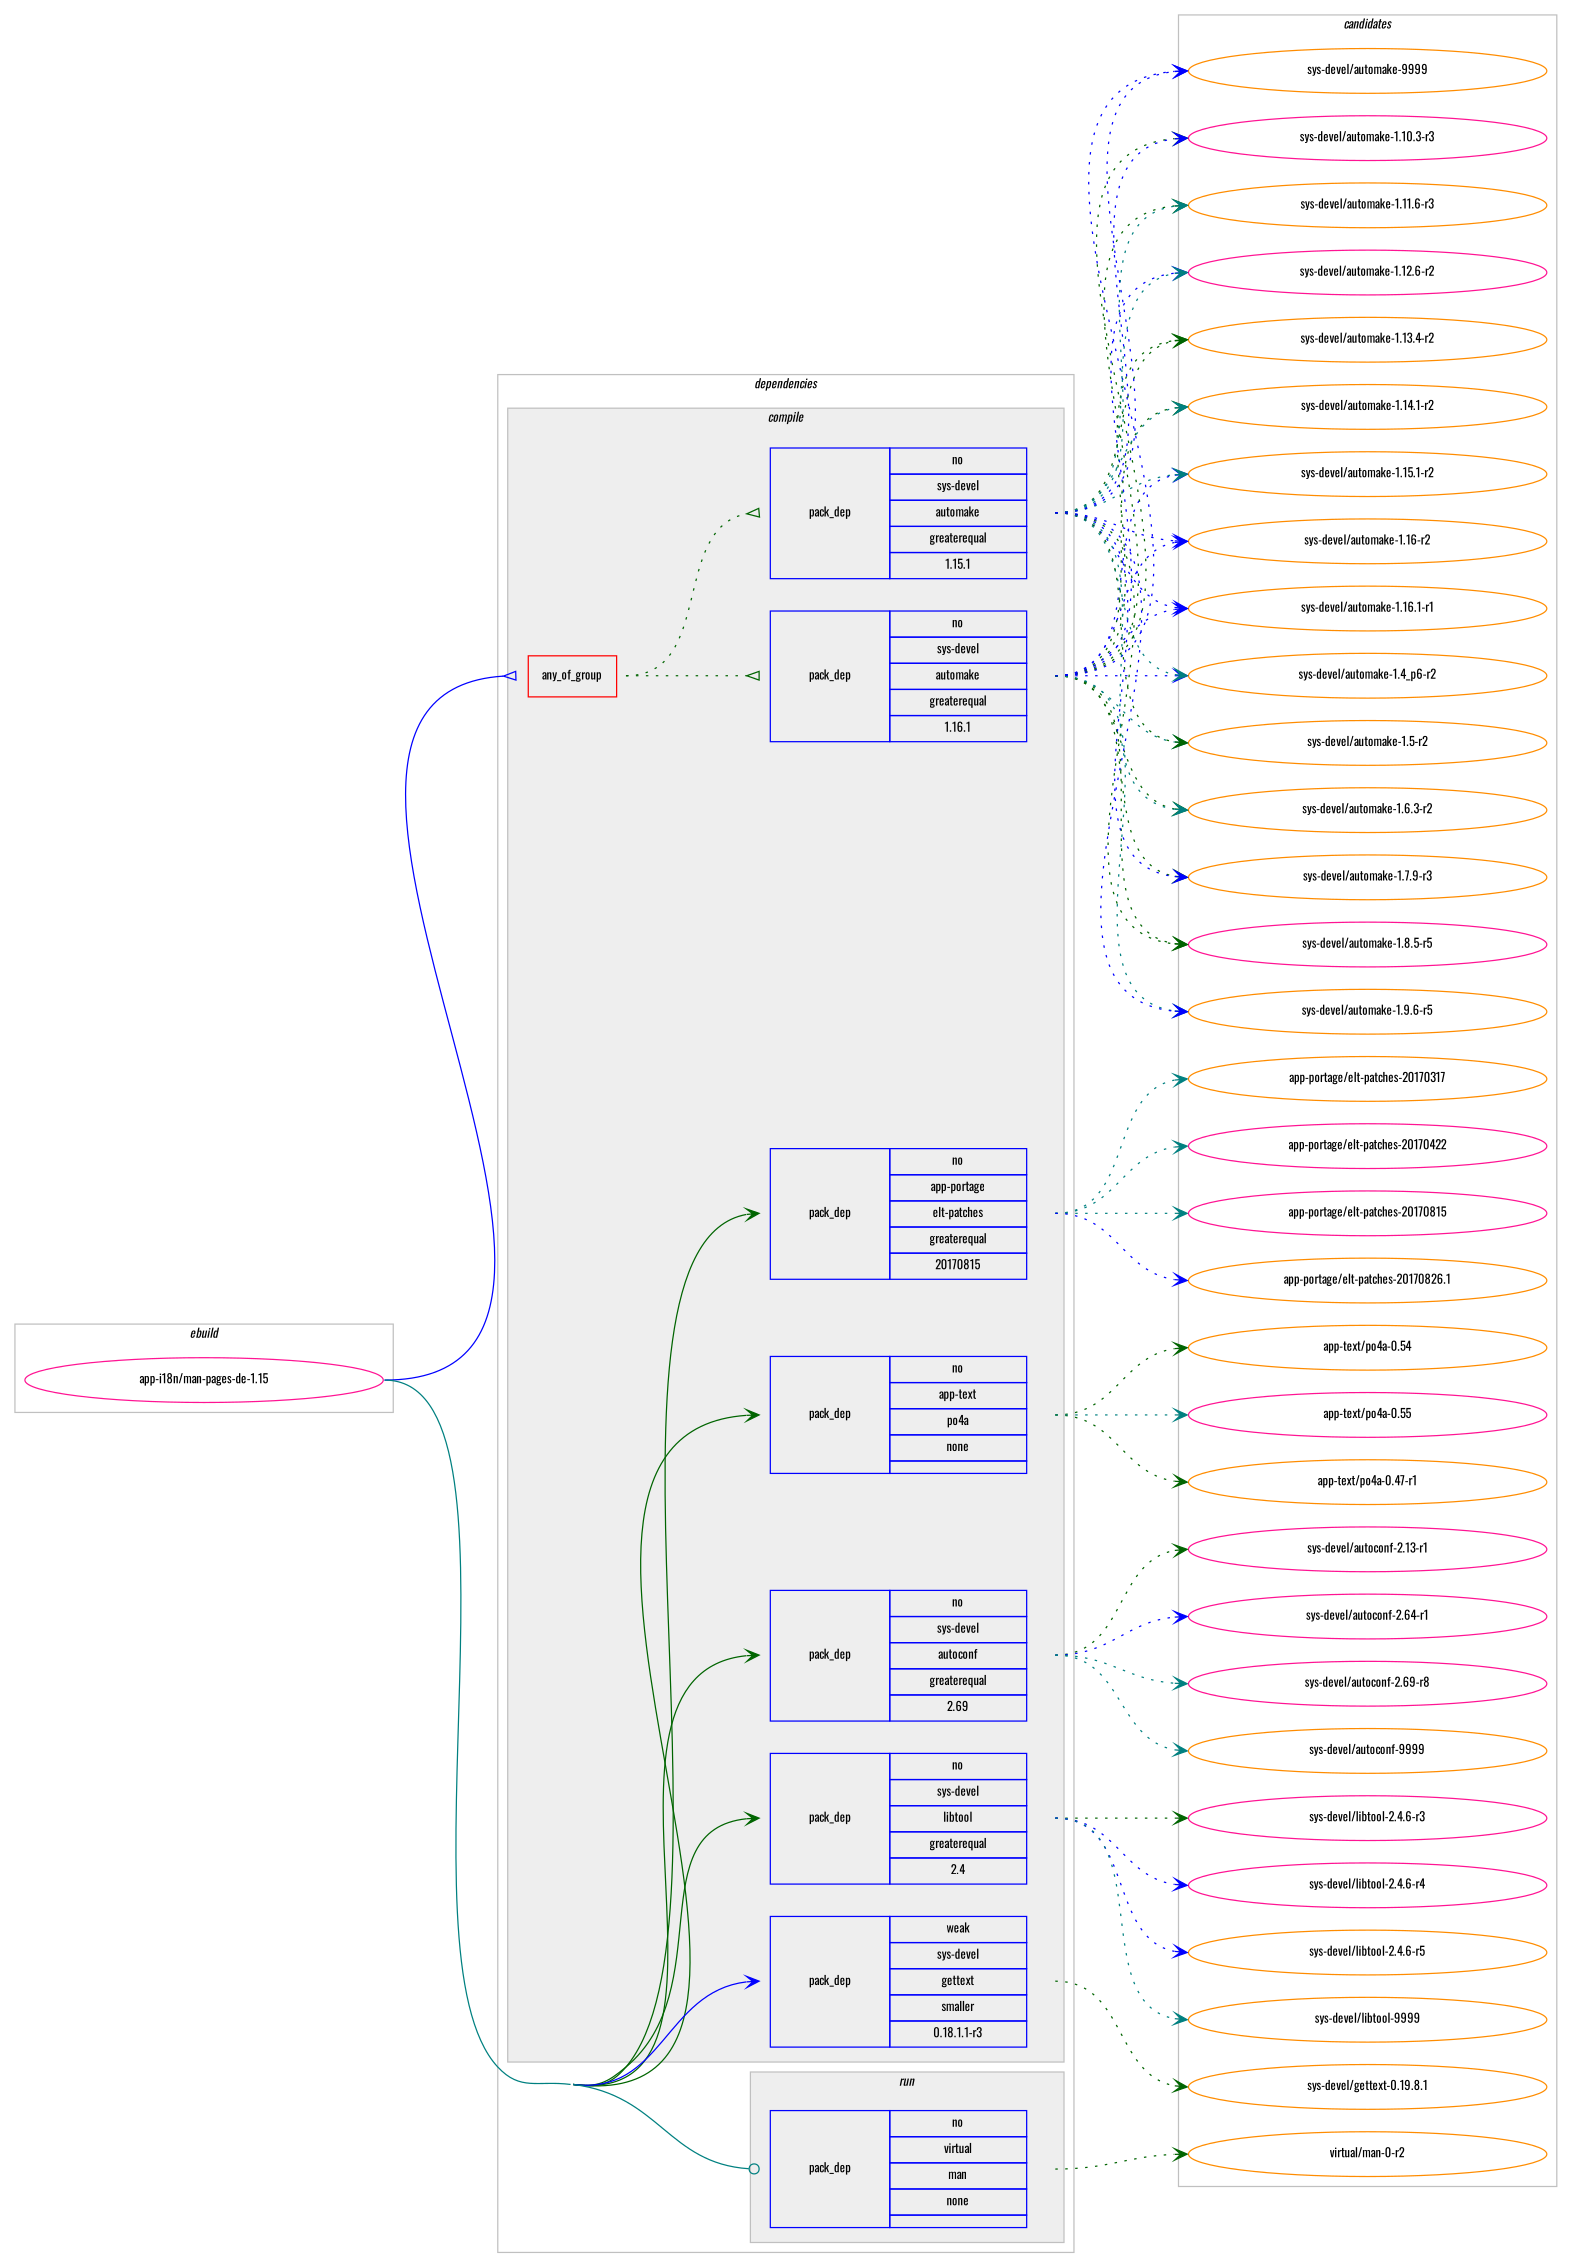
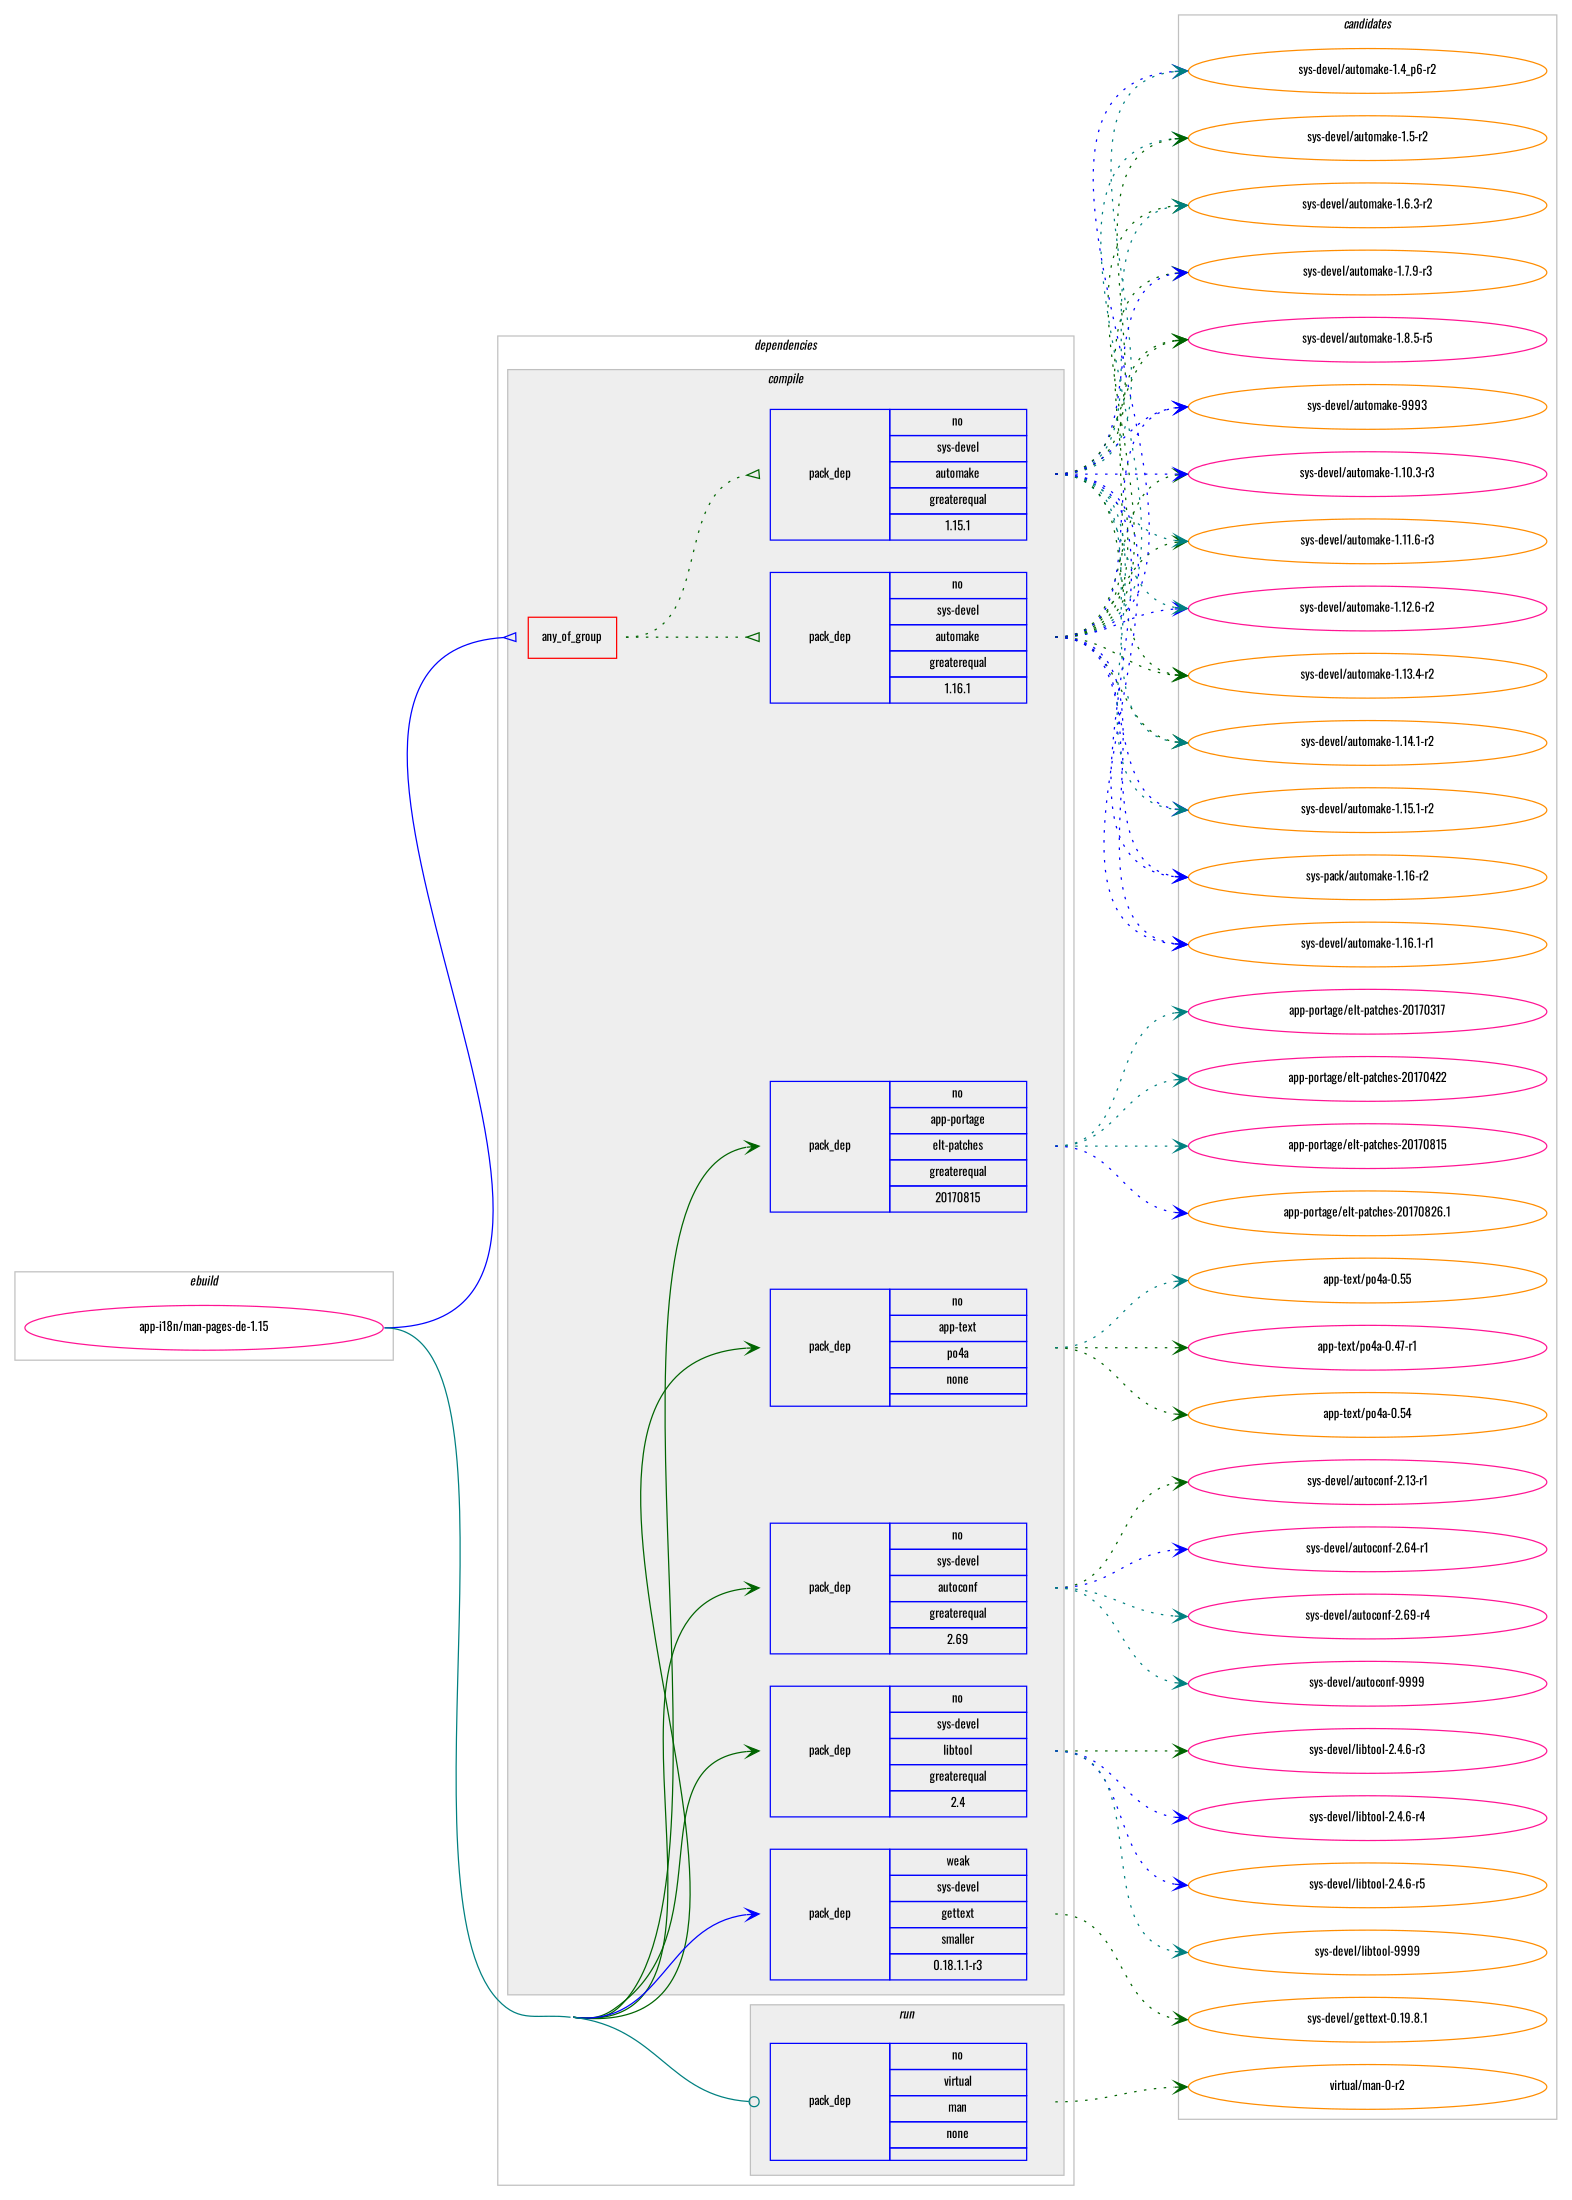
(1368, 71) -> (1368, 407)
(1368, 541) -> (1368, 877)
(1368, 1012) -> none
(1368, 1079) -> (1368, 1012)
(1368, 1415) -> (1368, 1281)
(1368, 1482) -> (1368, 1348)
(1368, 1684) -> (1368, 1617)
(1368, 1751) -> (1368, 1684)
